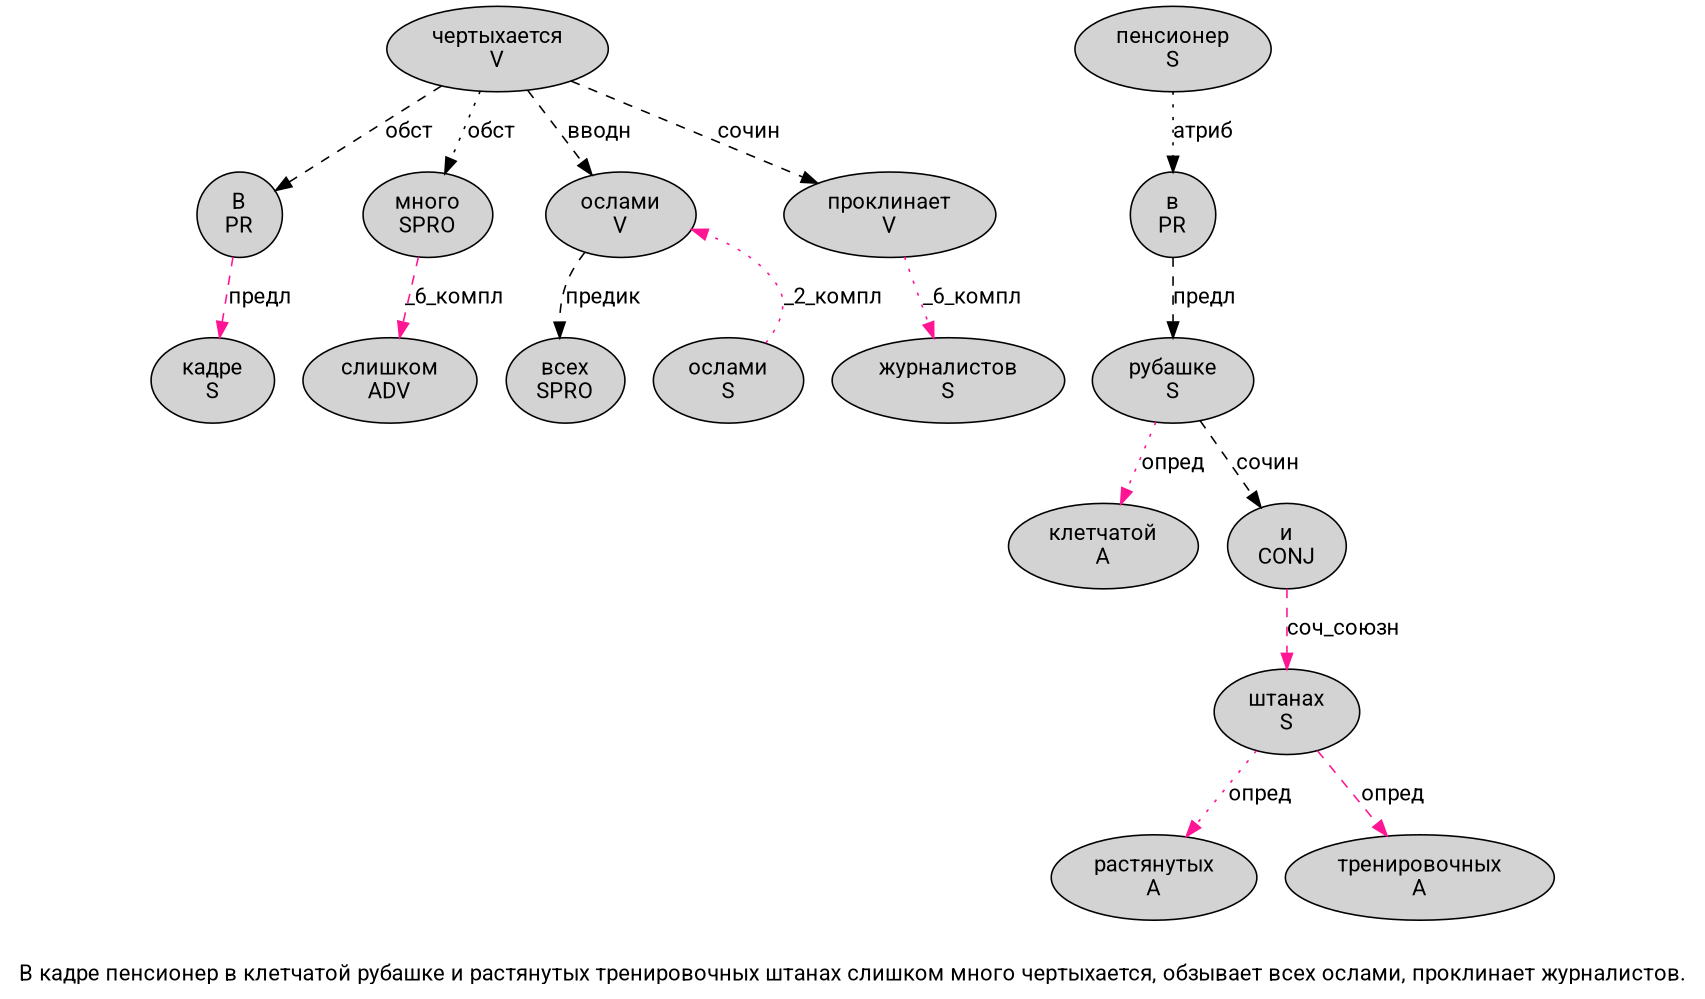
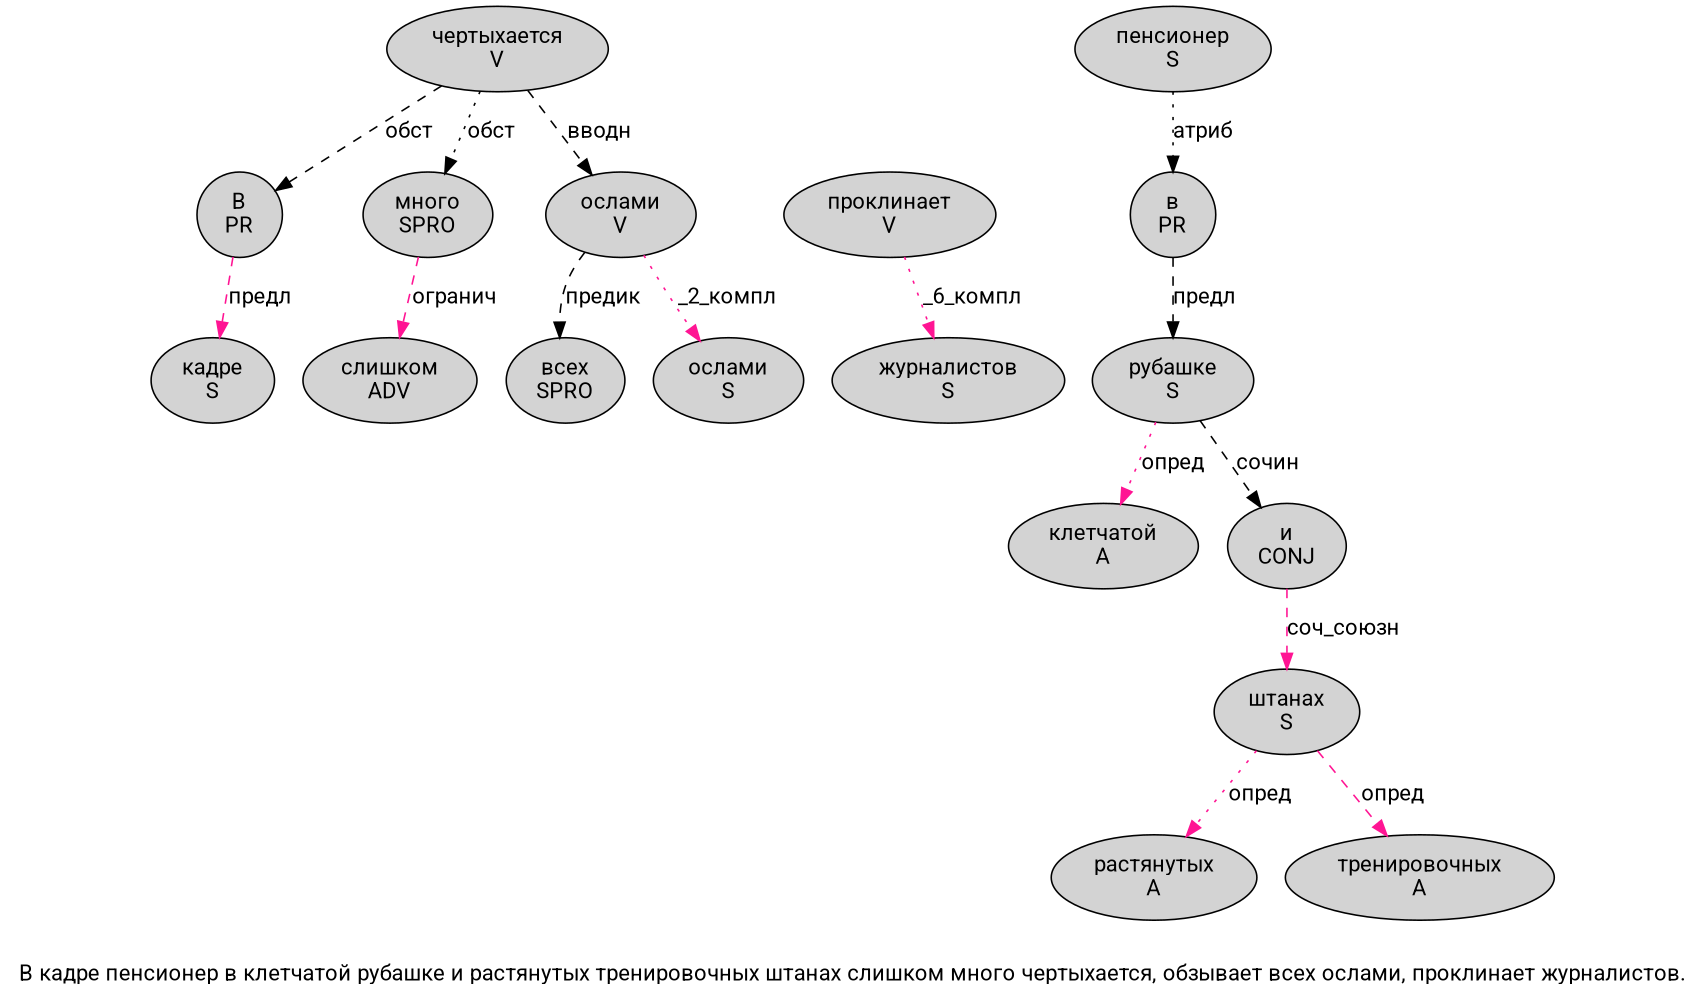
(687, 129) -> none
(770, 275) -> (667, 292)
(455, 298) -> (455, 298)
